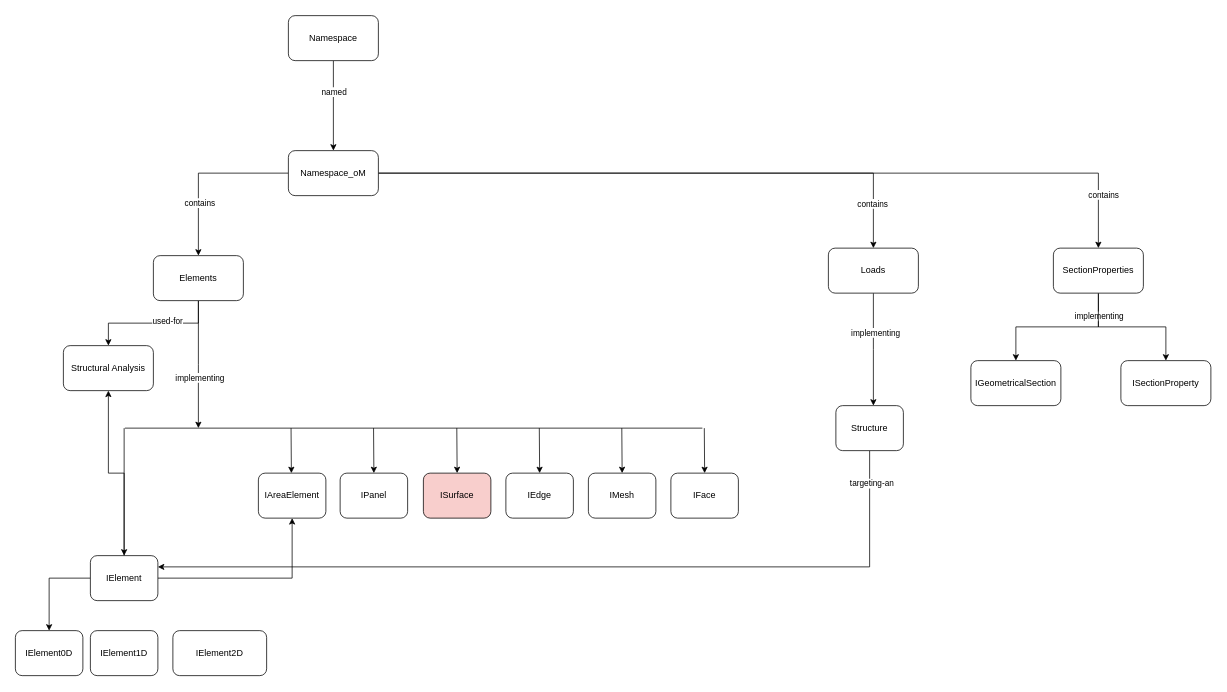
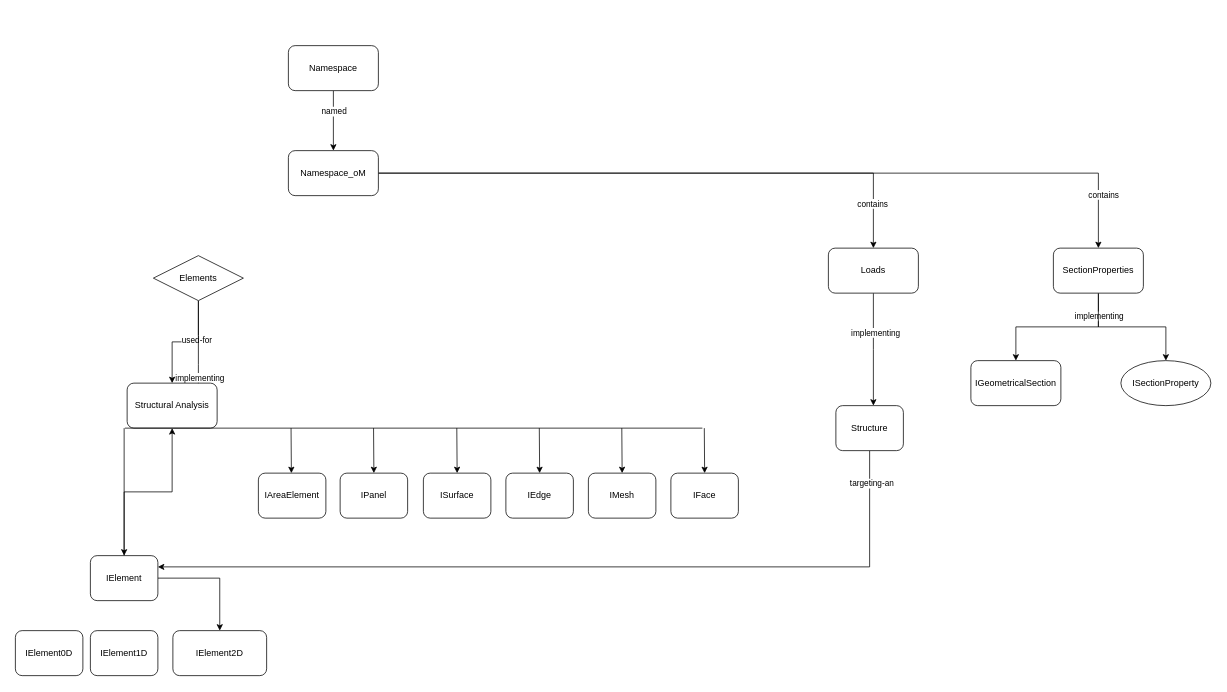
(333, 38) -> (333, 68)
(198, 210) -> none
(198, 278) -> (198, 278)
(108, 368) -> (172, 405)
(1166, 383) -> (1166, 383)
(457, 495) -> (457, 495)
(49, 578) -> none
(219, 578) -> (220, 600)
